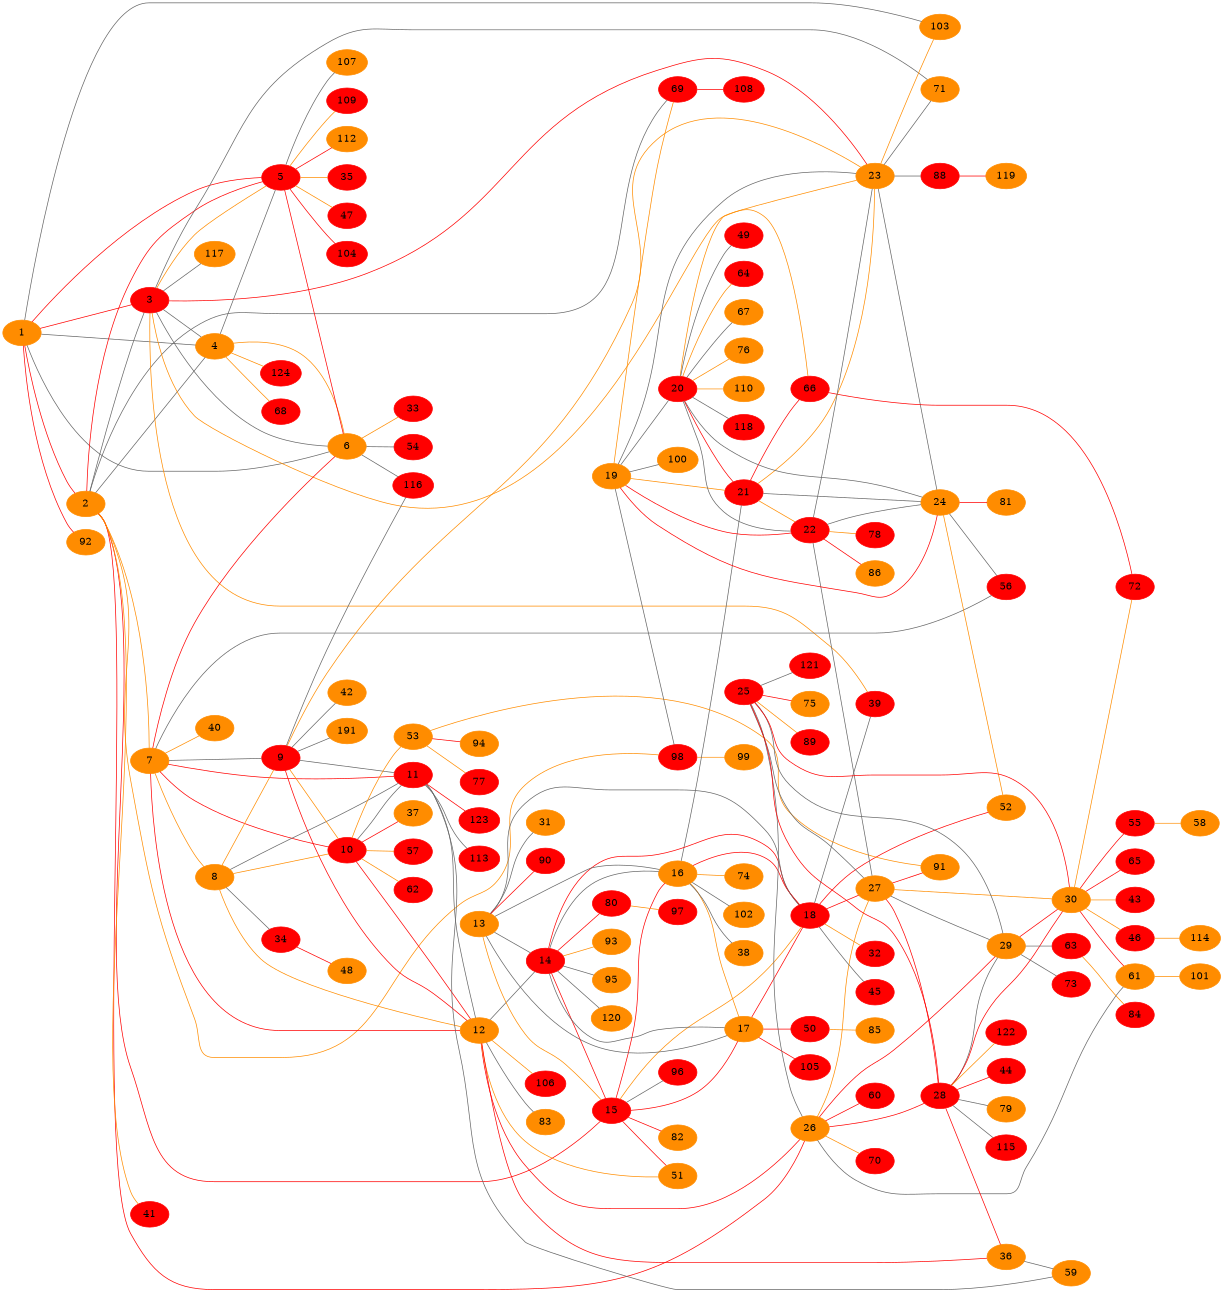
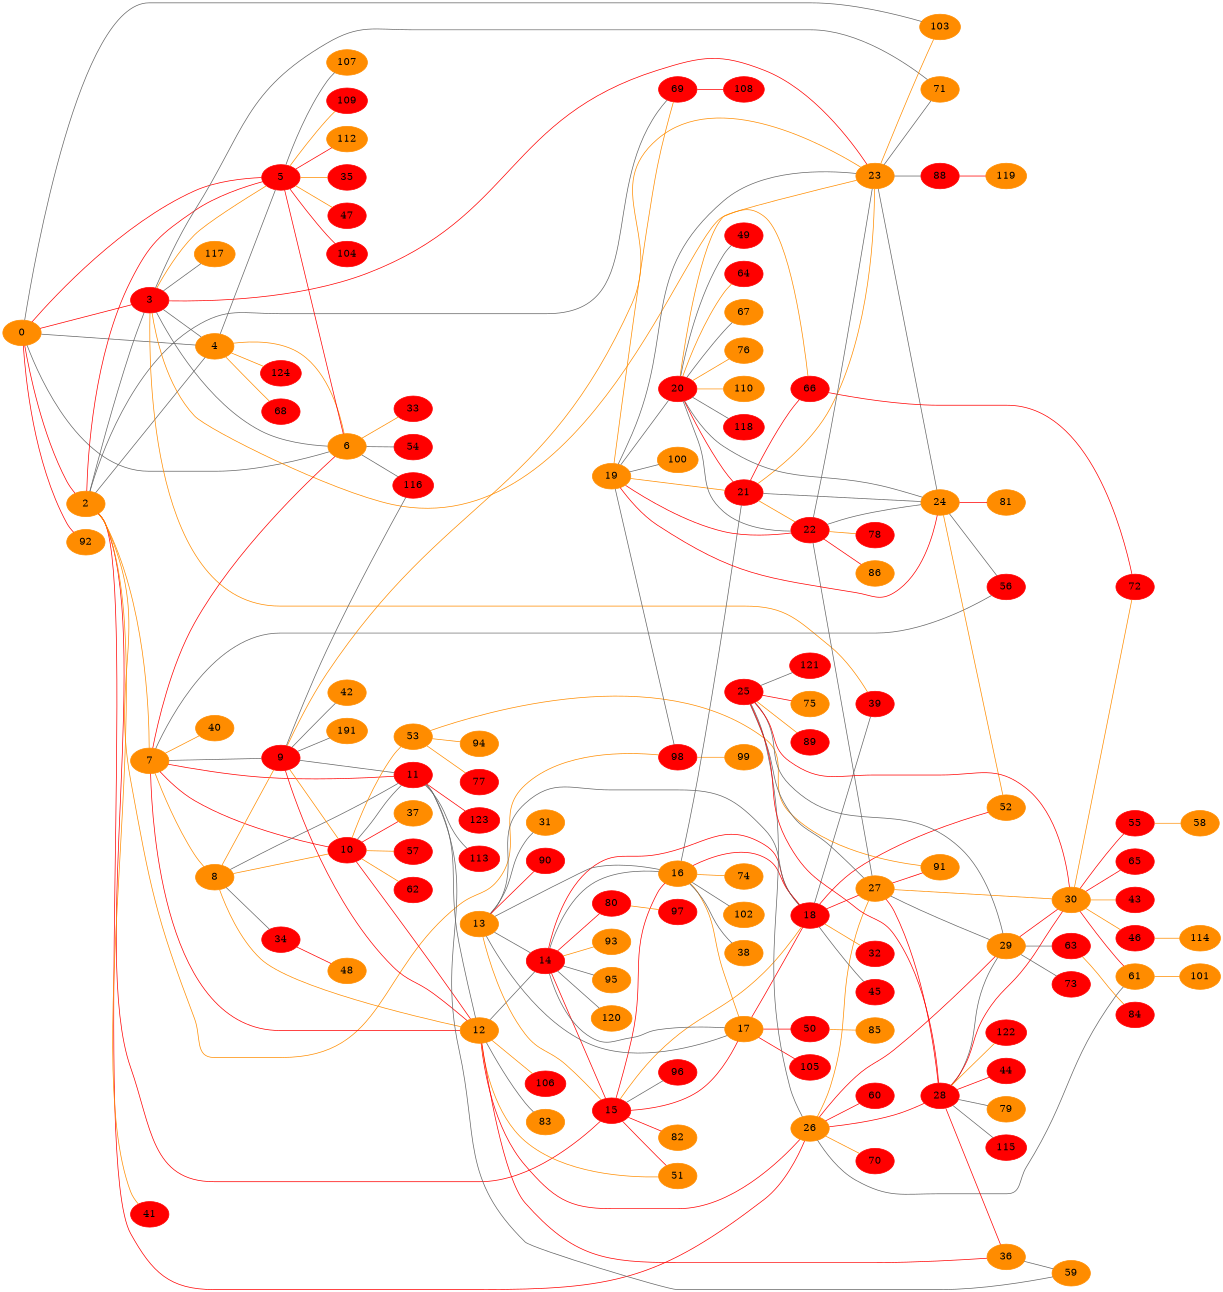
(22, 333) -> (22, 333)
(446, 740) -> (446, 740)
